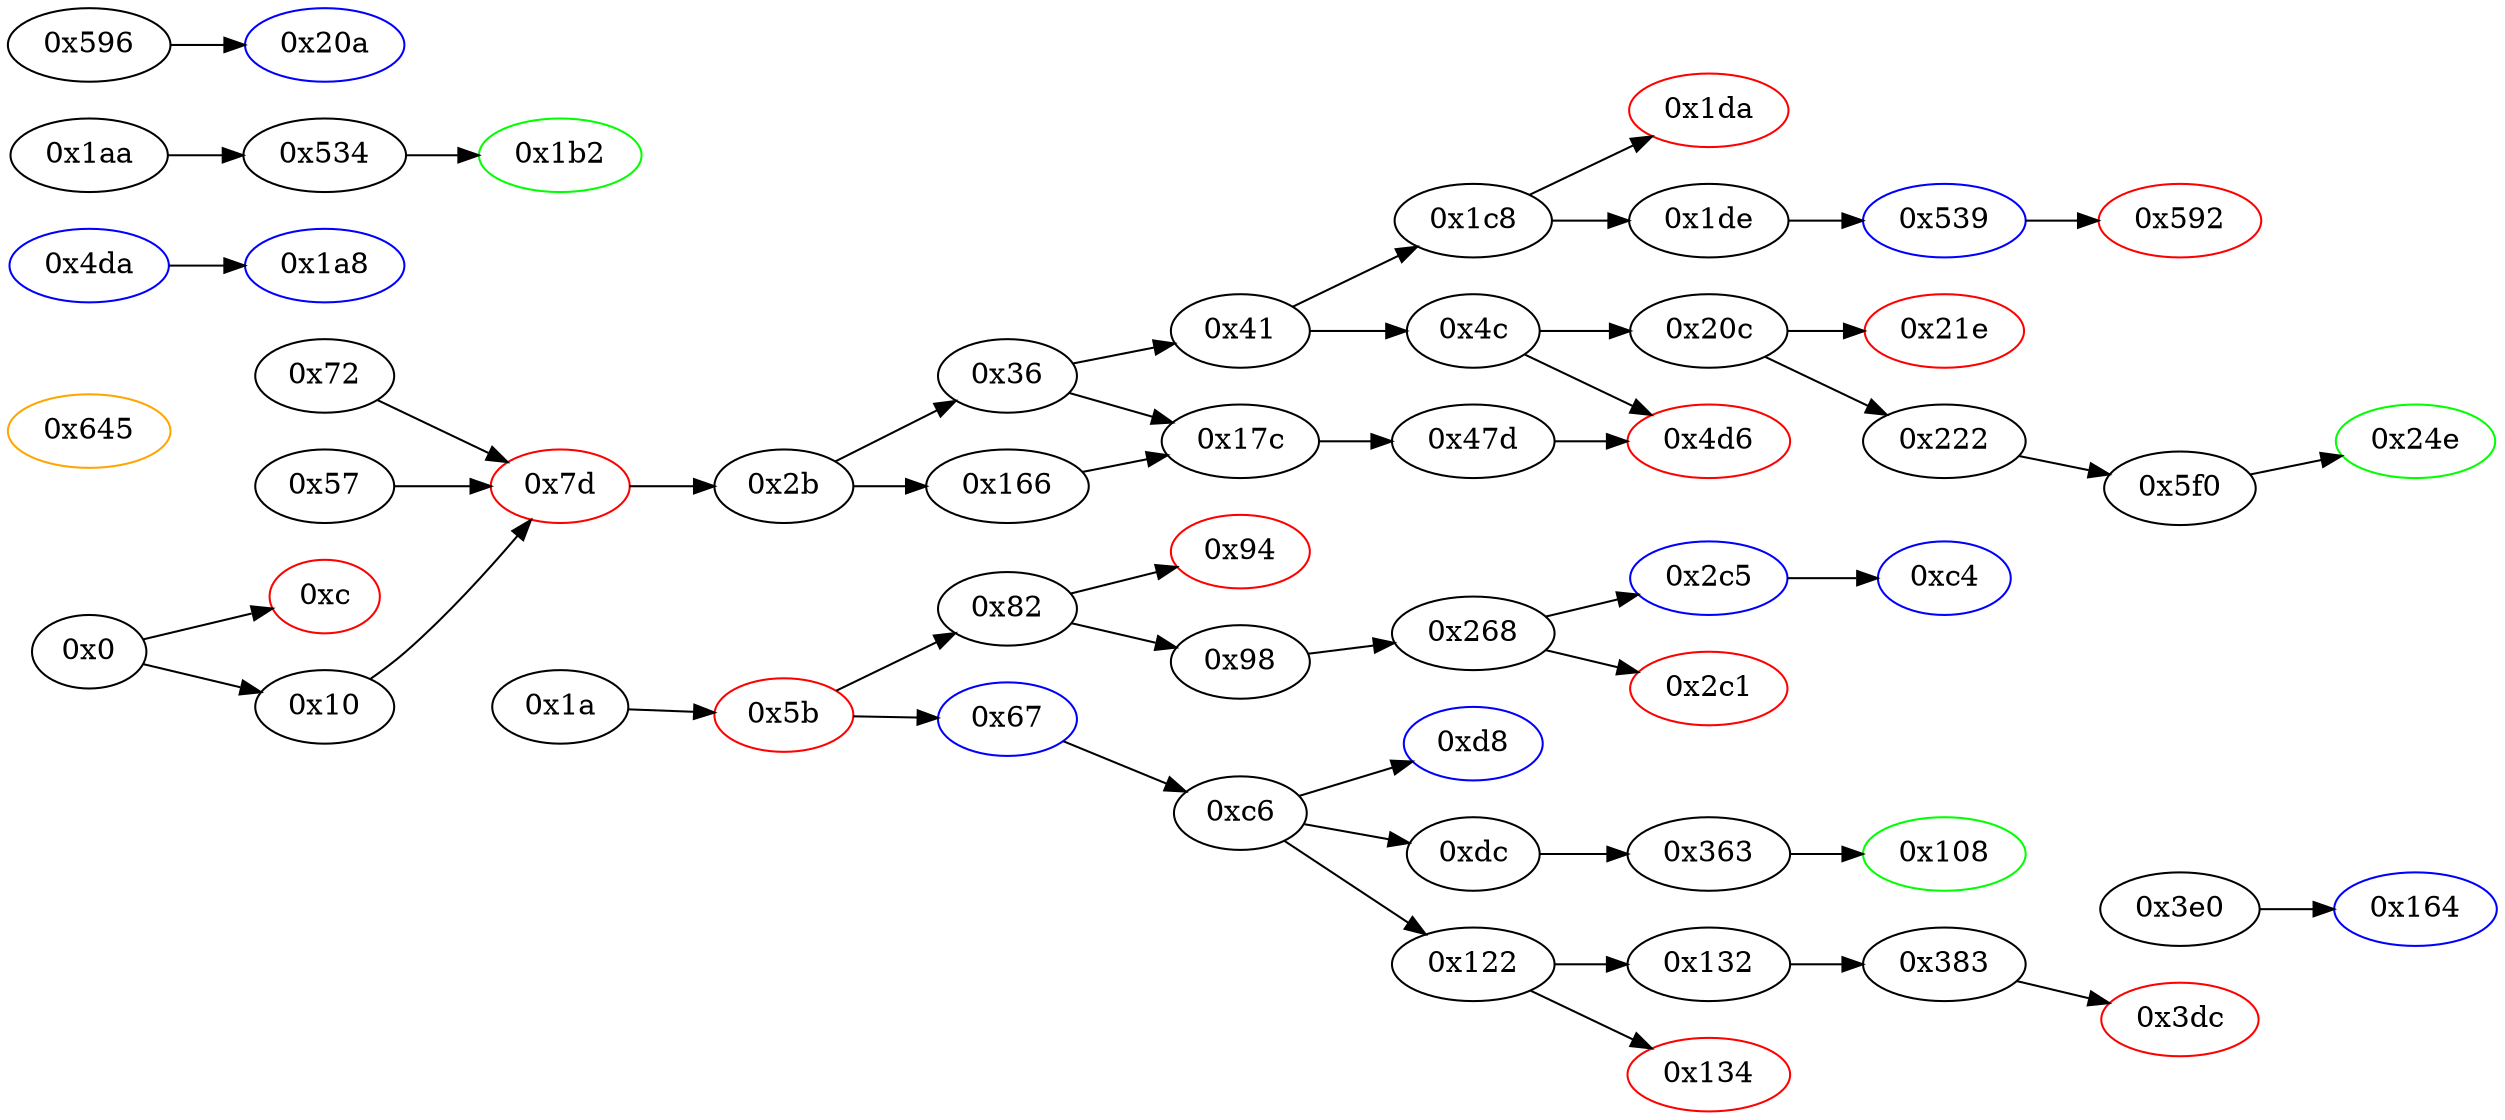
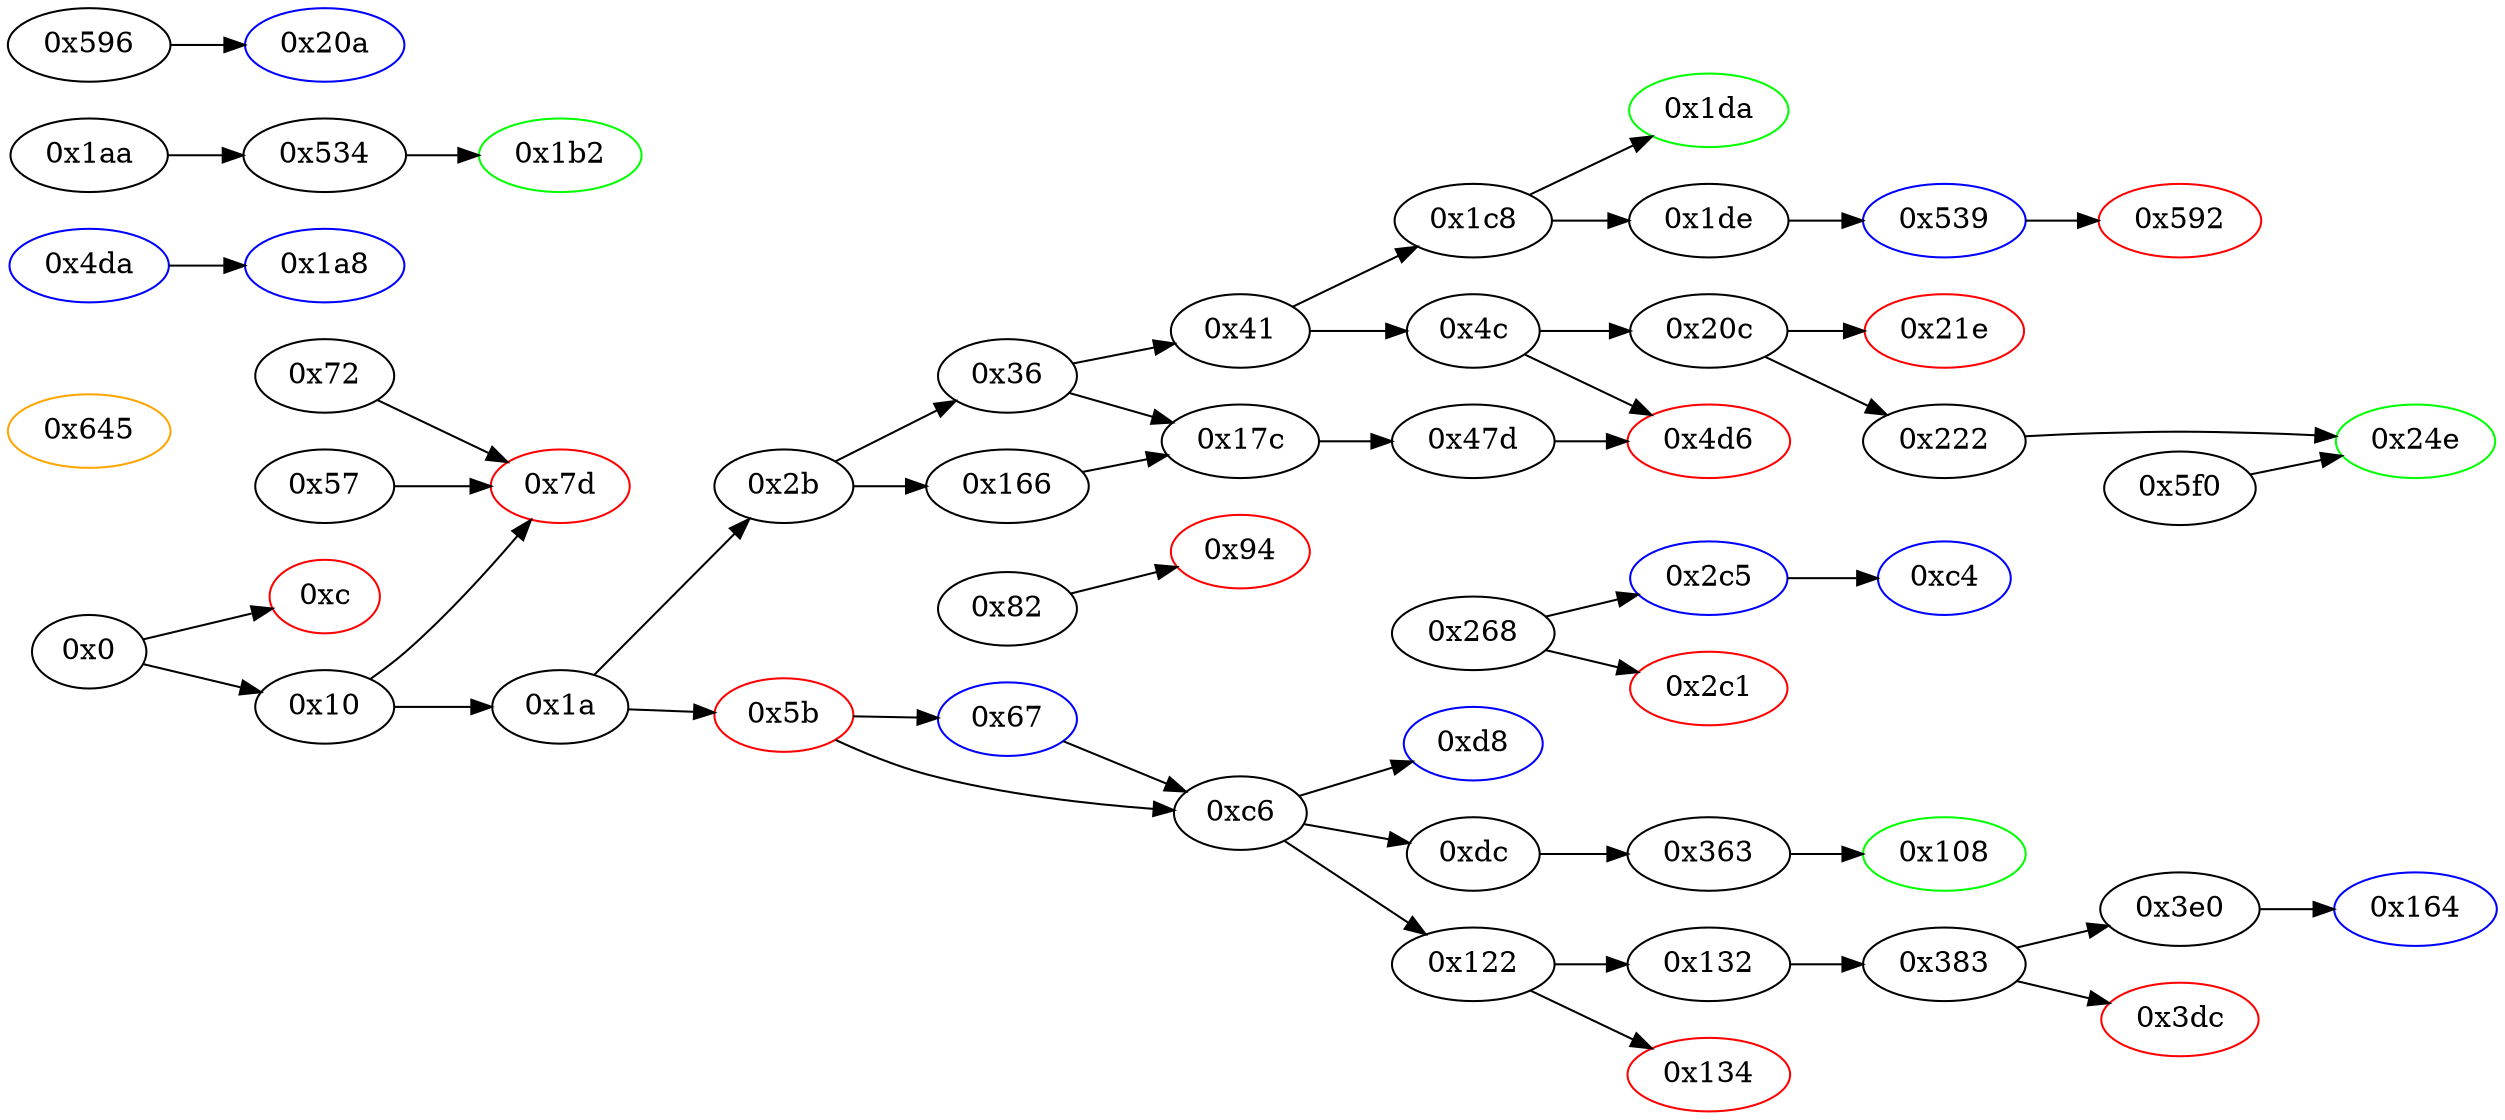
(1709, 110) -> (1709, 110)
(2054, 463) -> (2170, 432)
(661, 486) -> (665, 604)
(1240, 662) -> none
(887, 666) -> (991, 789)
none -> (433, 707)
none -> (2053, 939)
